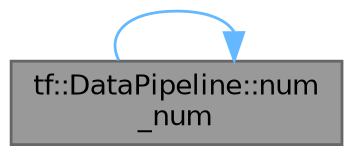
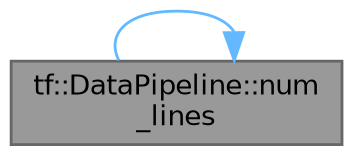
(177, 103) -> (177, 103)
